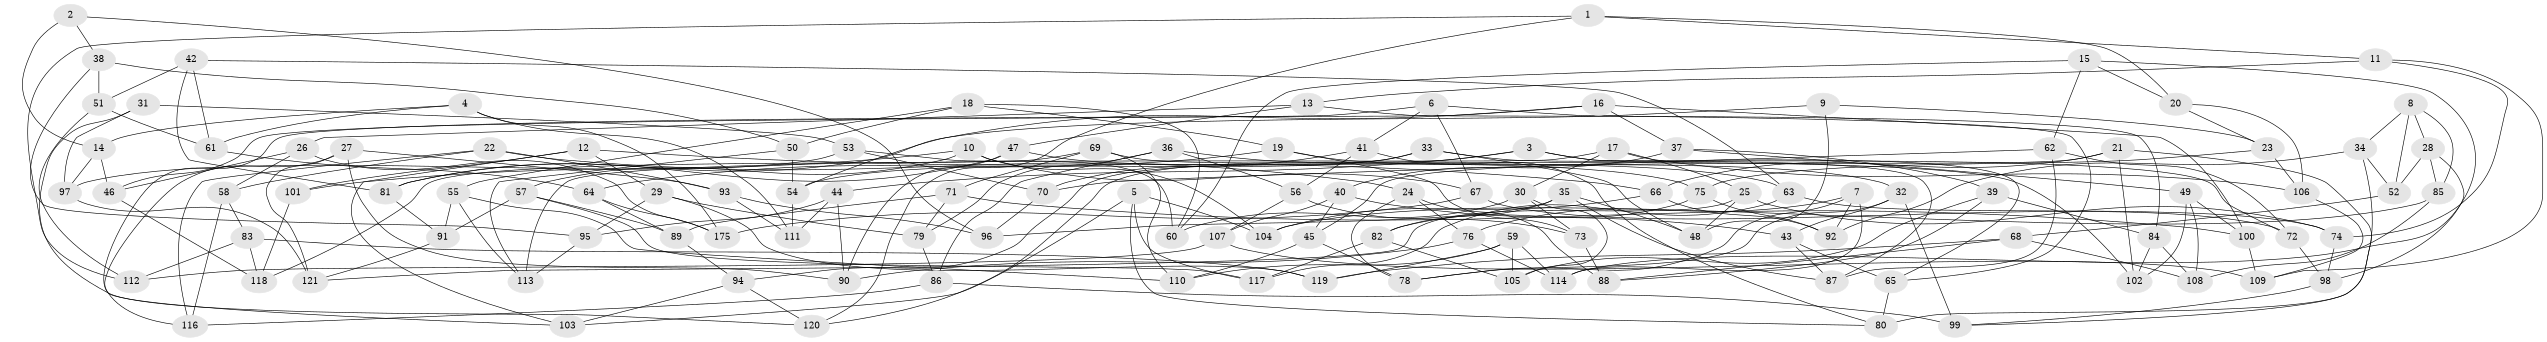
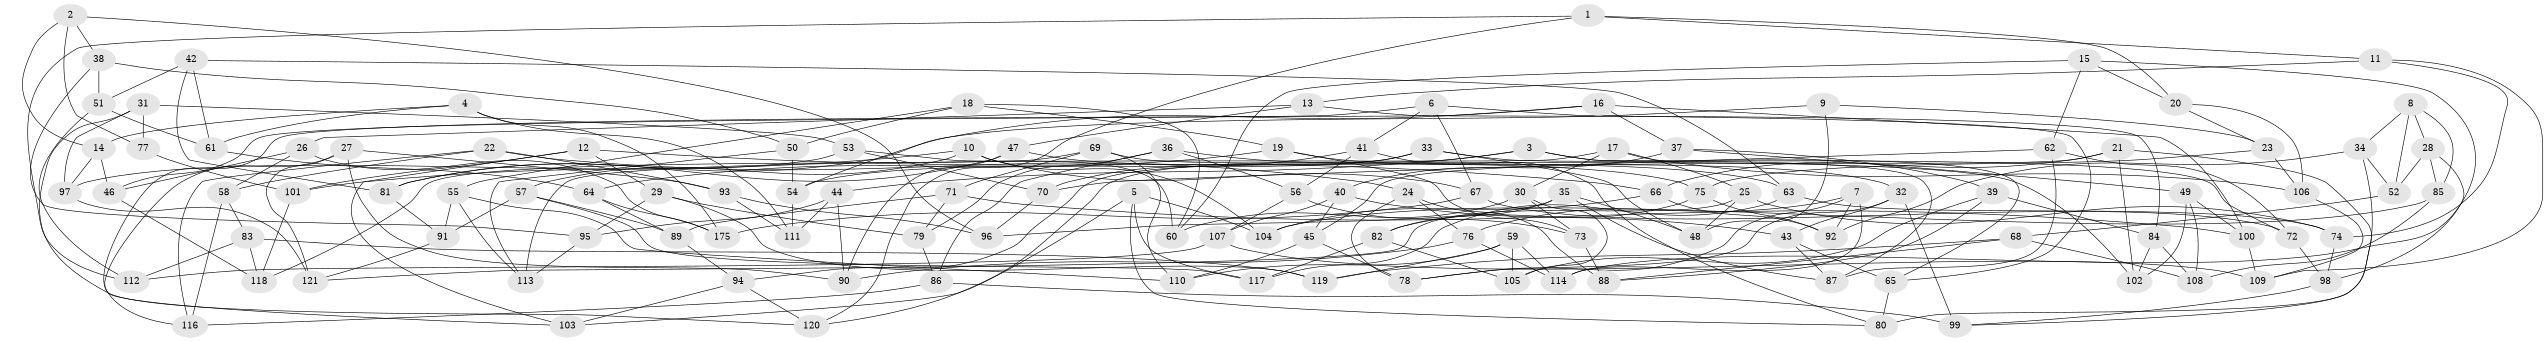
none -> (143, 149)
